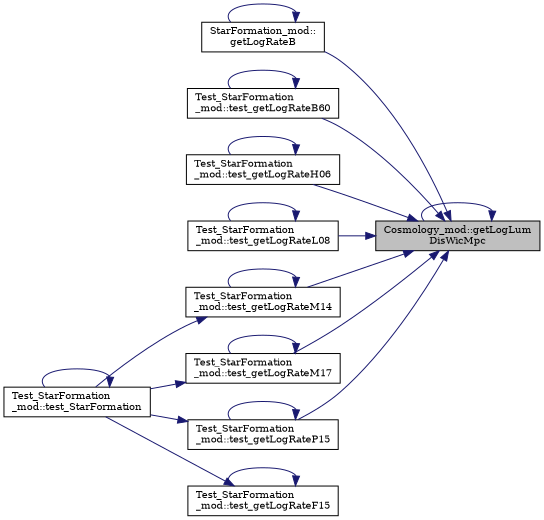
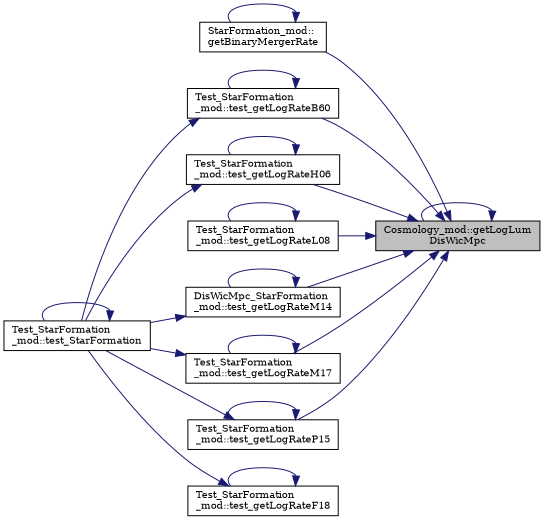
(263, 37) -> (263, 37)
none -> (121, 214)
none -> (131, 248)
(263, 302) -> (263, 302)
(263, 501) -> (263, 501)
